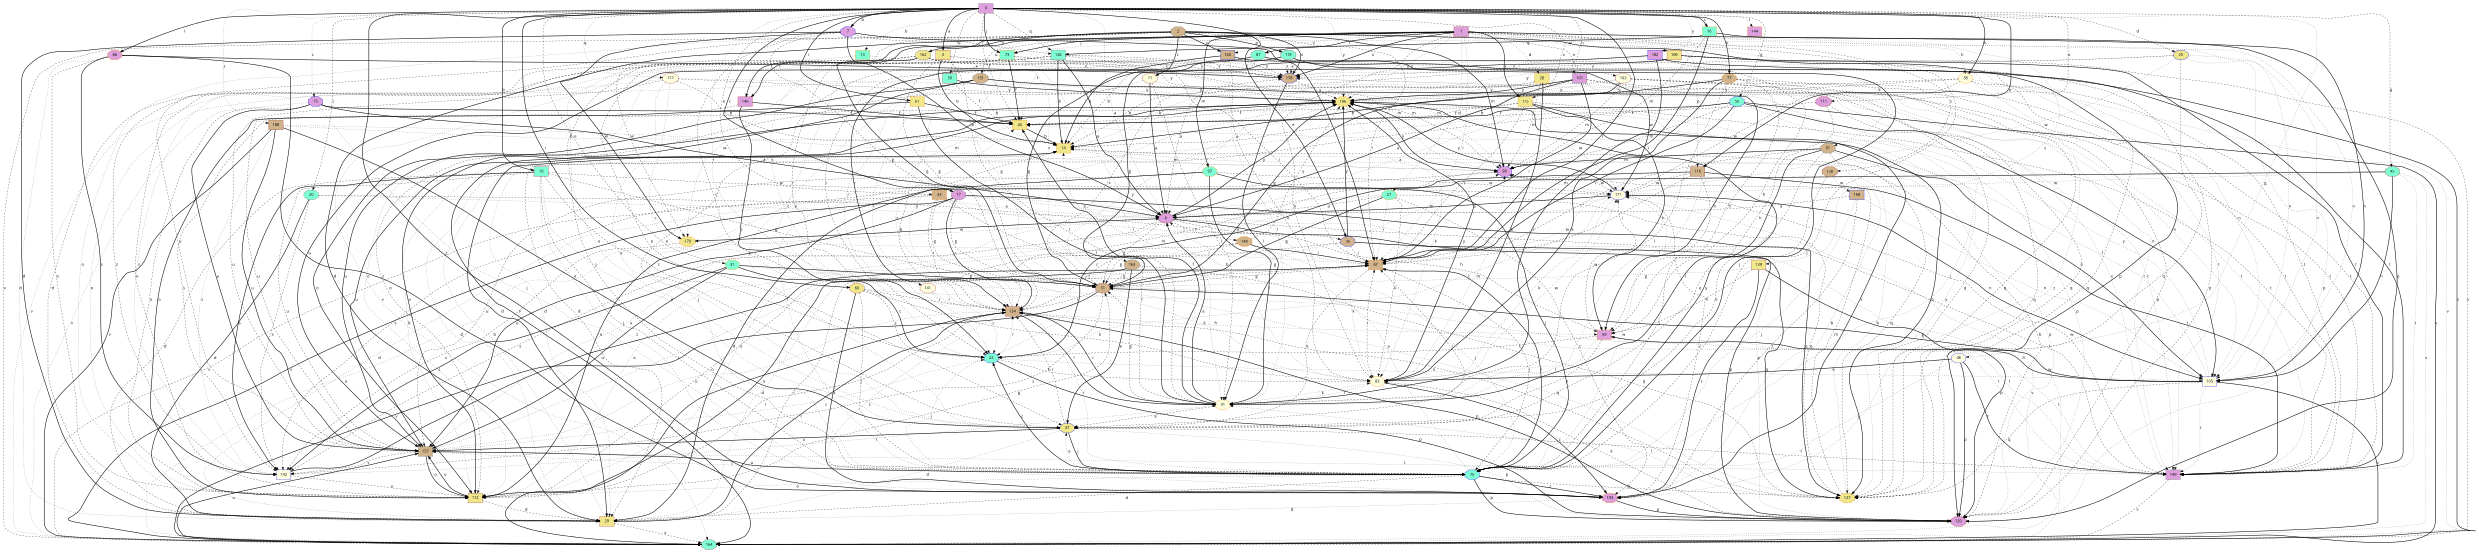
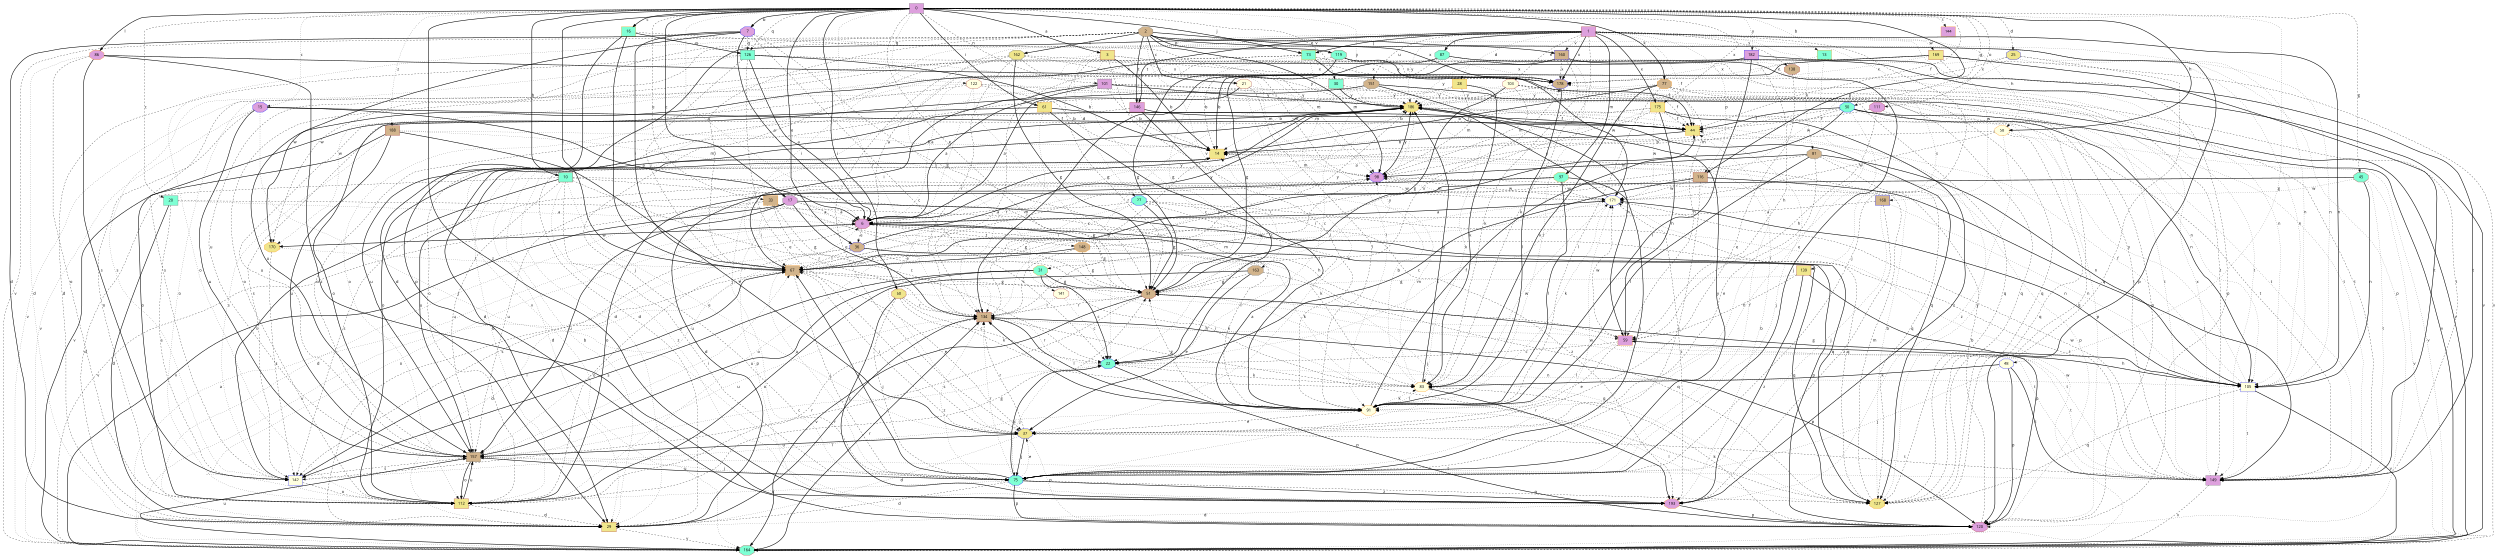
(1732, 88) -> none
(1839, 184) -> (1927, 60)
(311, 195) -> (171, 201)
(1389, 195) -> (1139, 201)
(1251, 268) -> none
